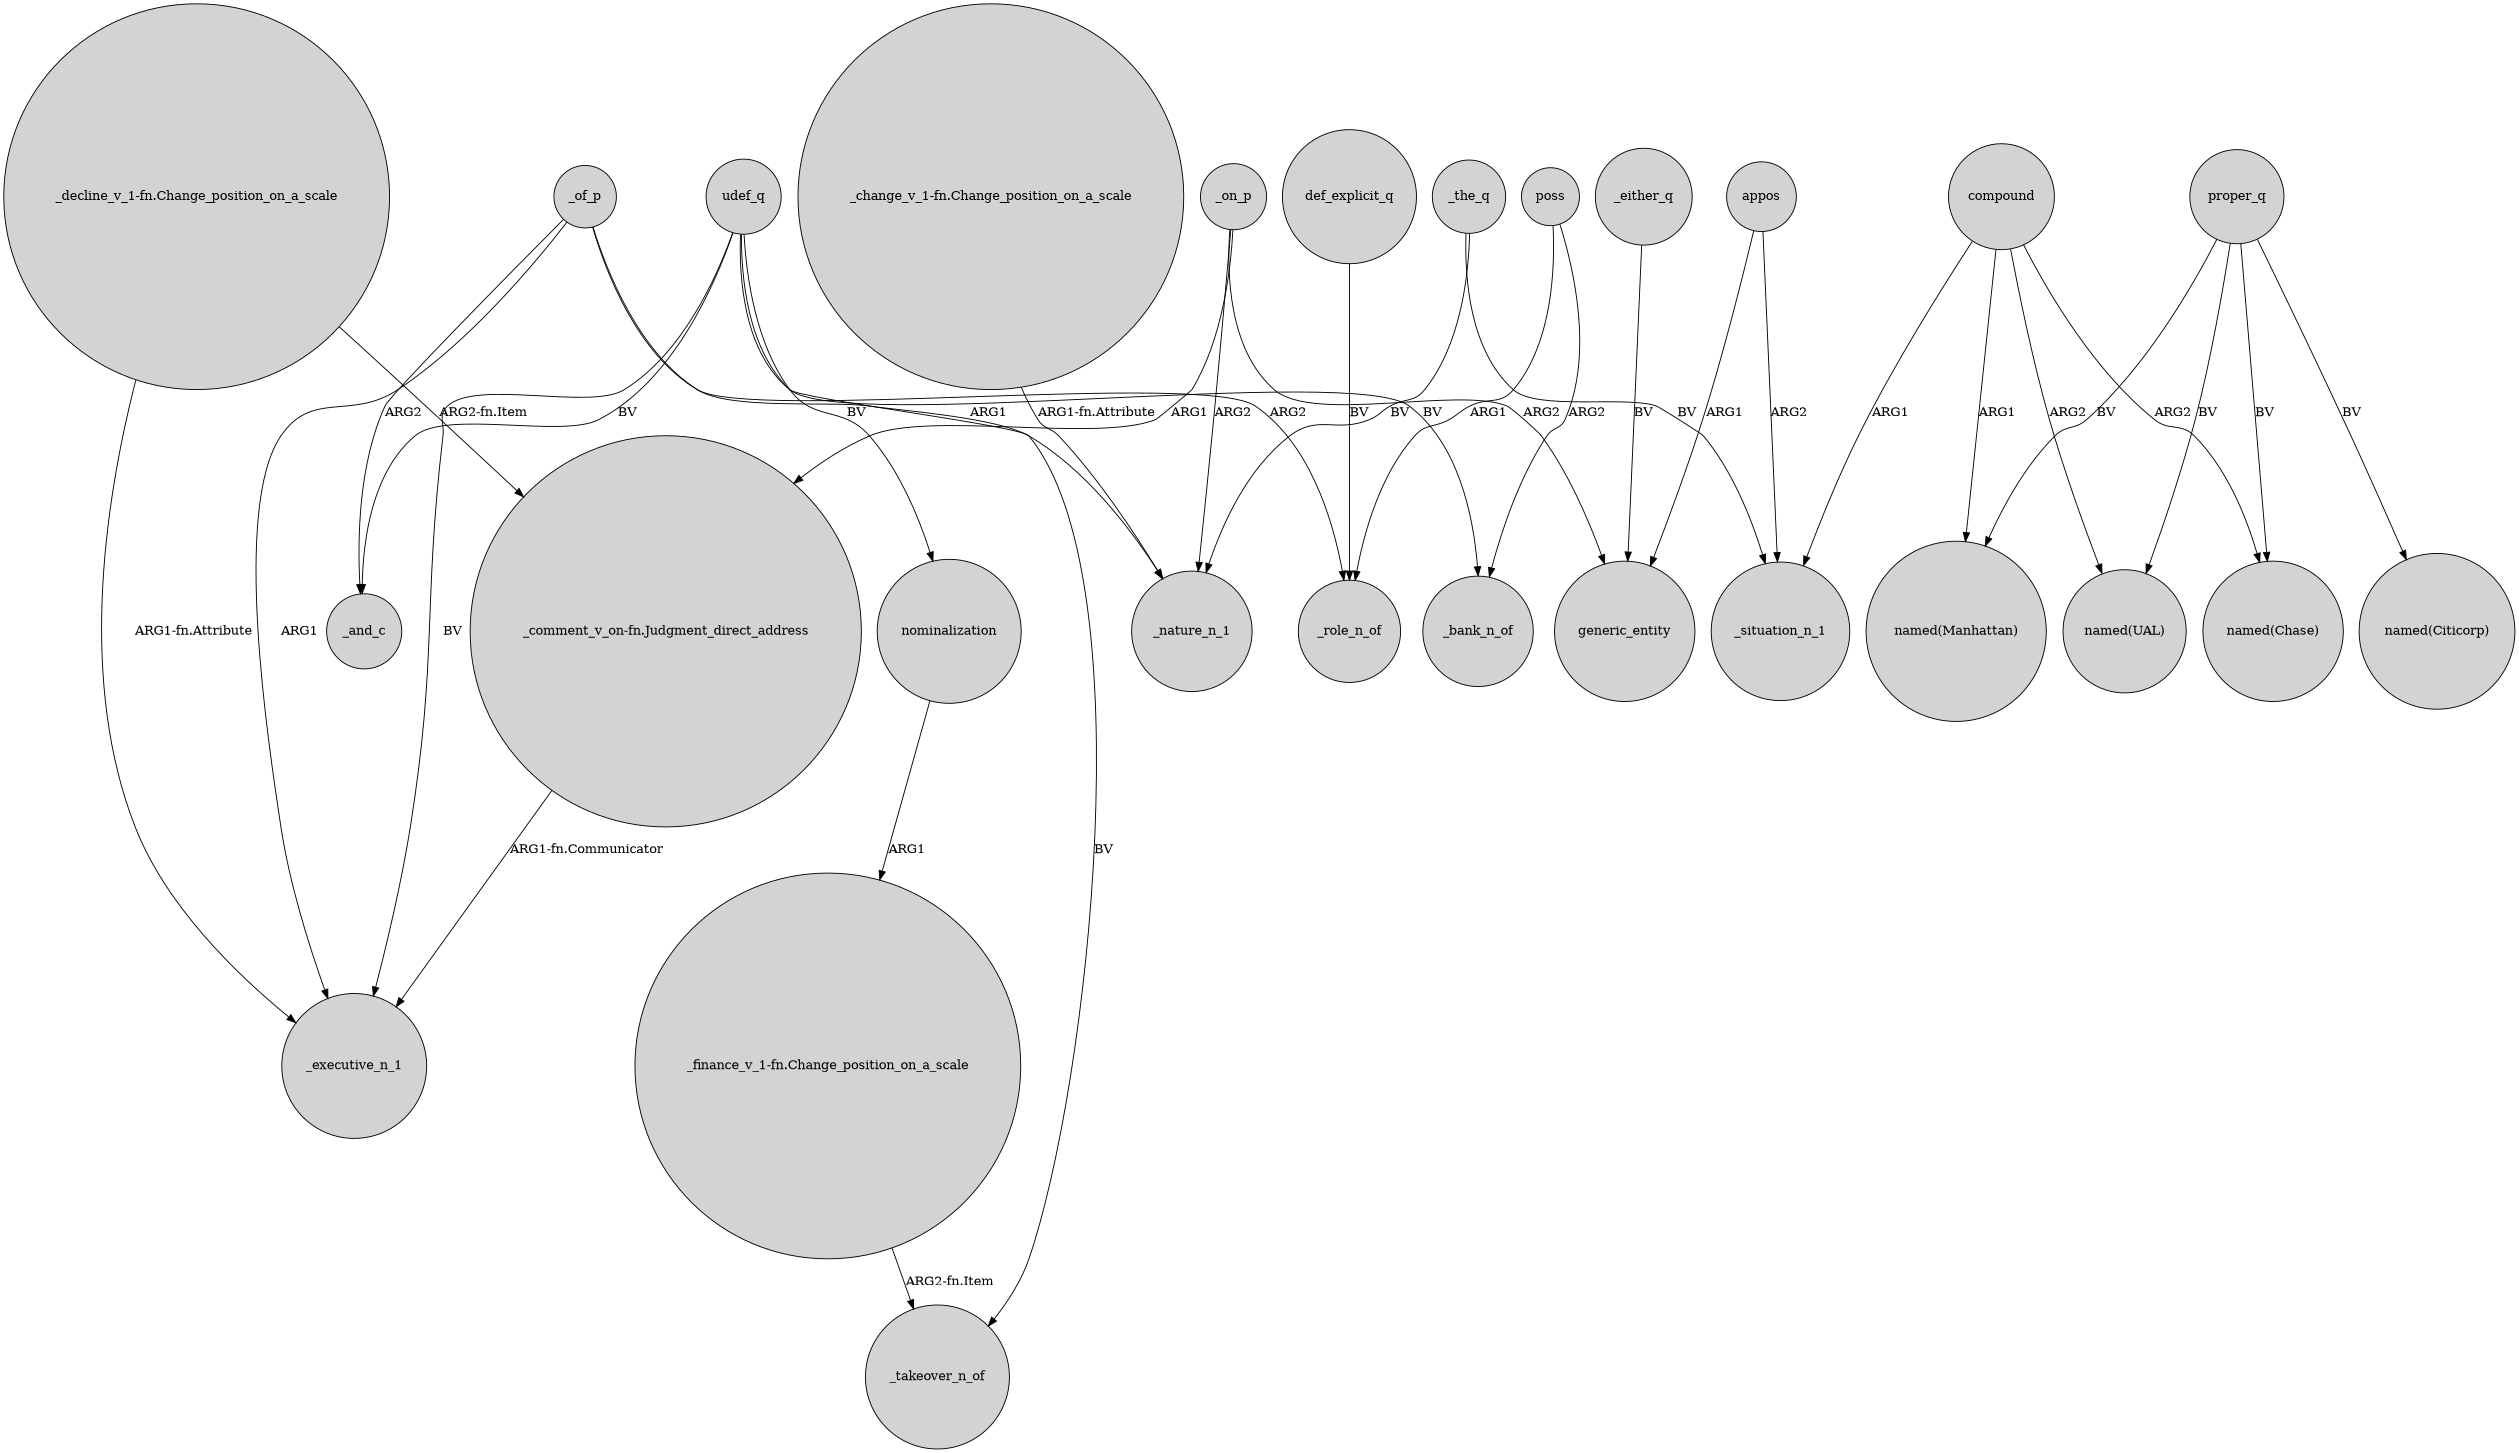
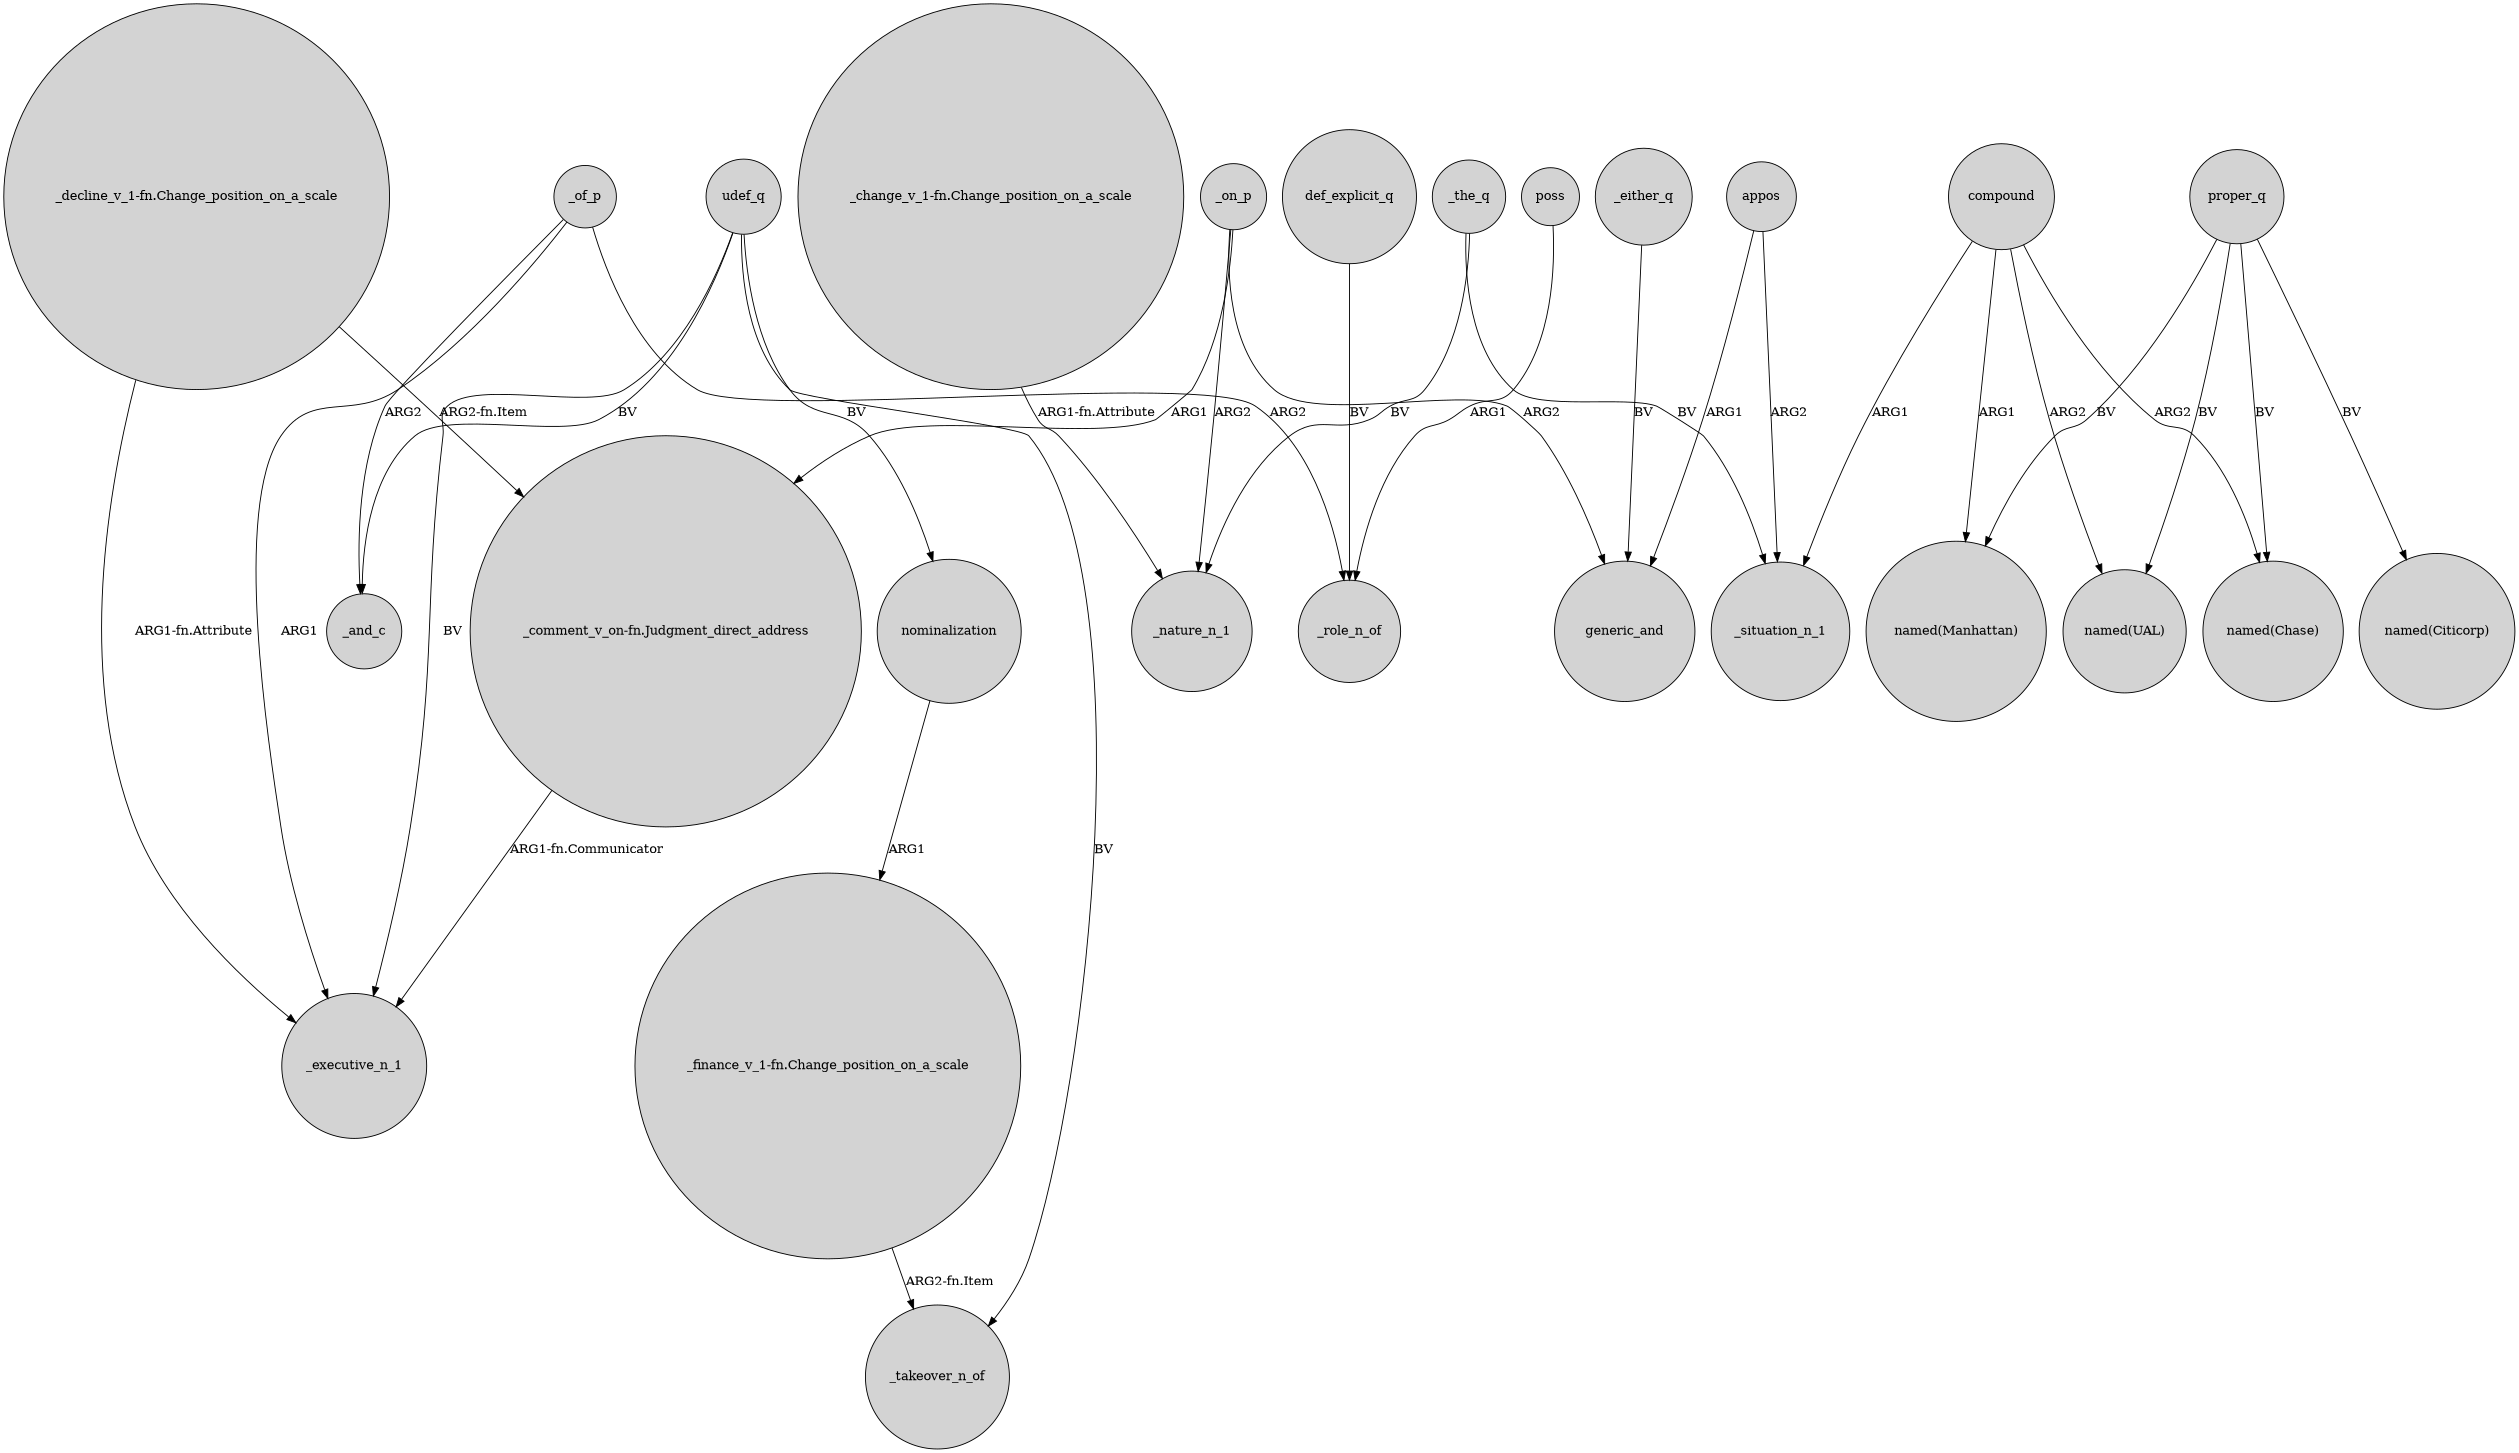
(860, 405) -> none
(1478, 631) -> none
(1625, 631) -> (1625, 631)
